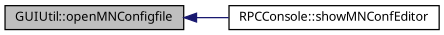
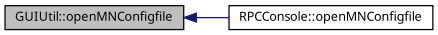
(334, 18) -> (331, 18)
